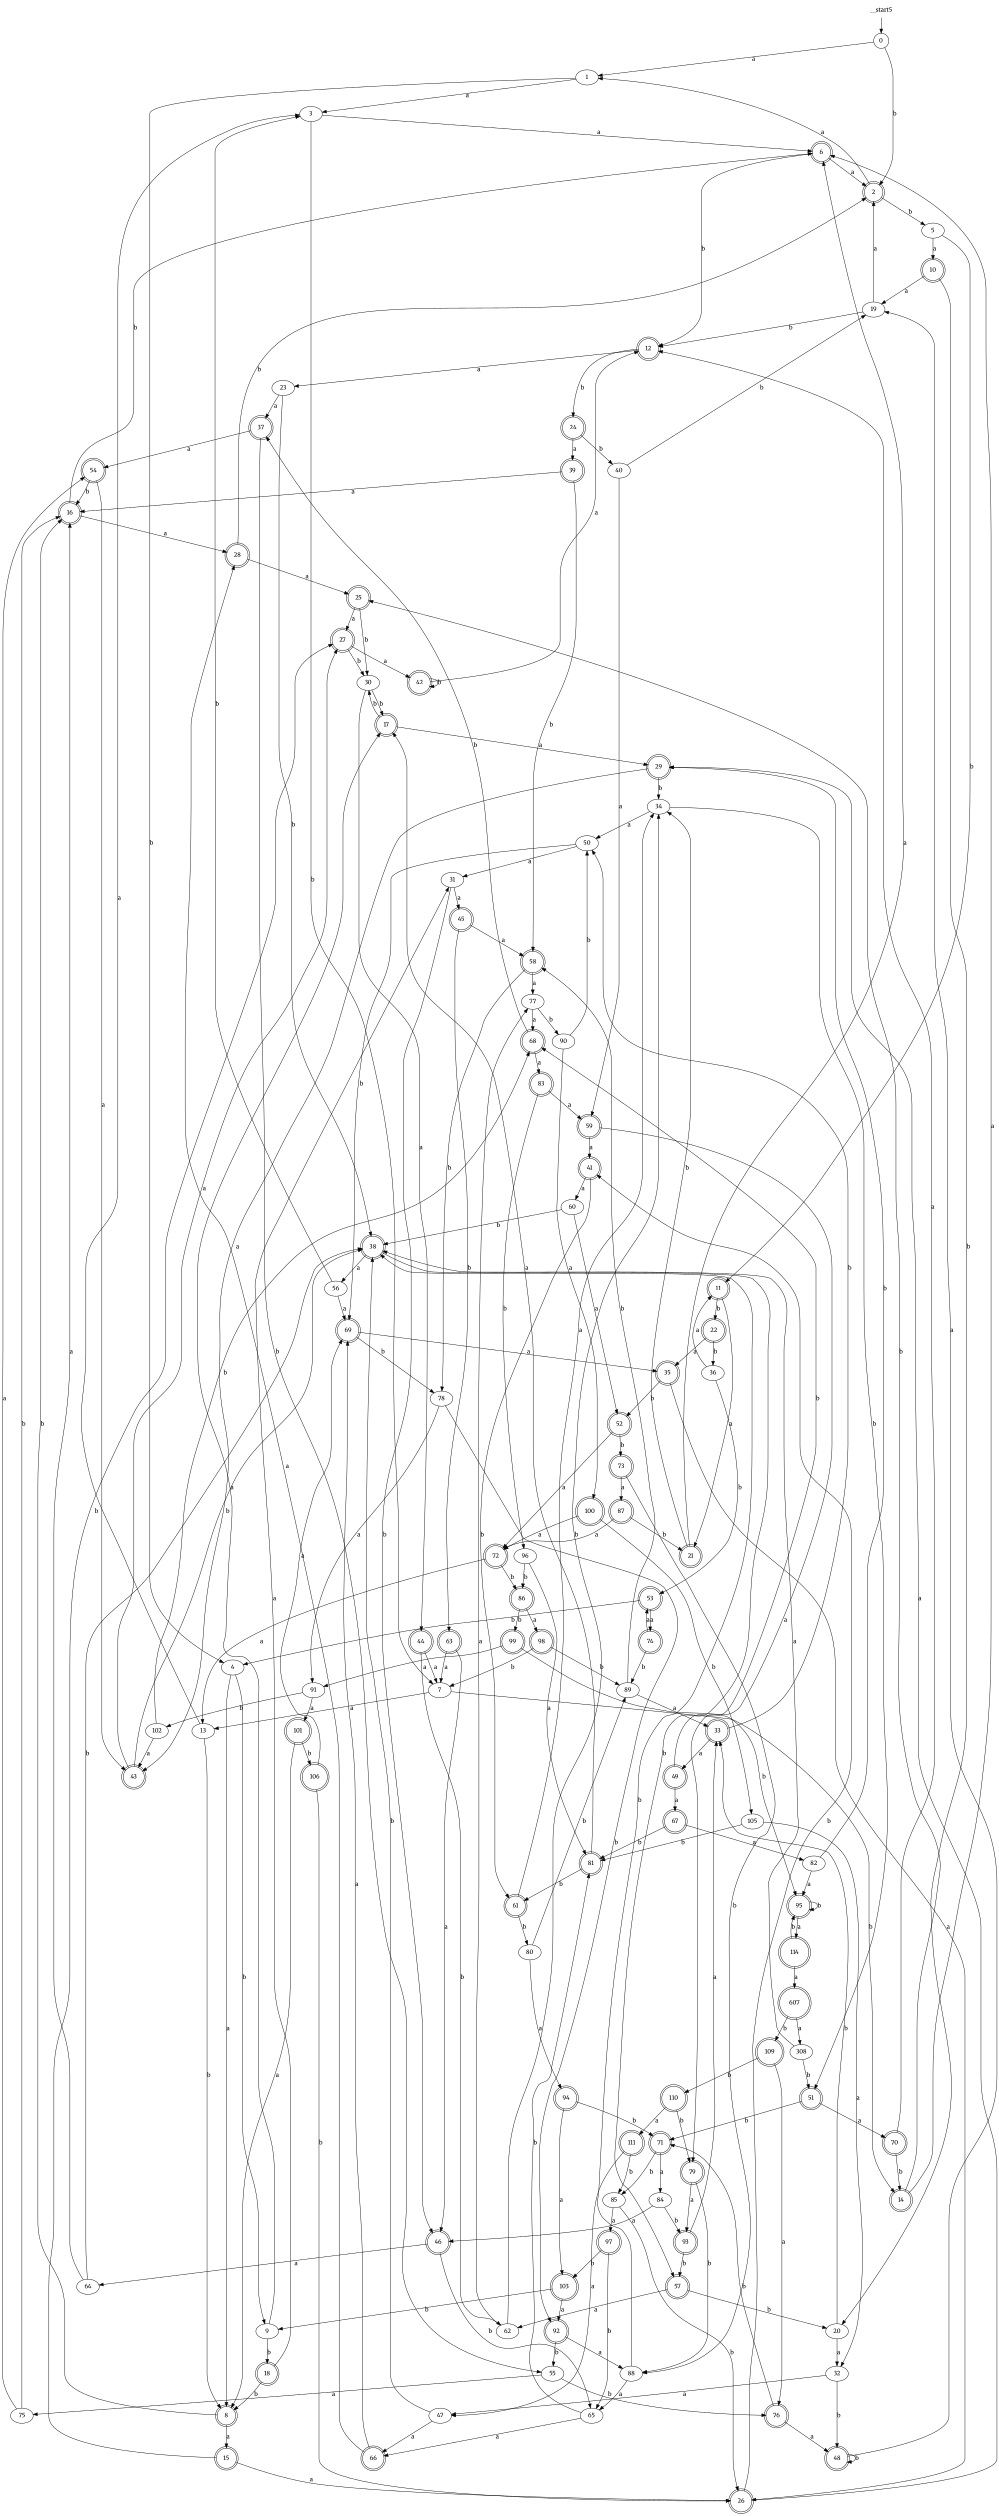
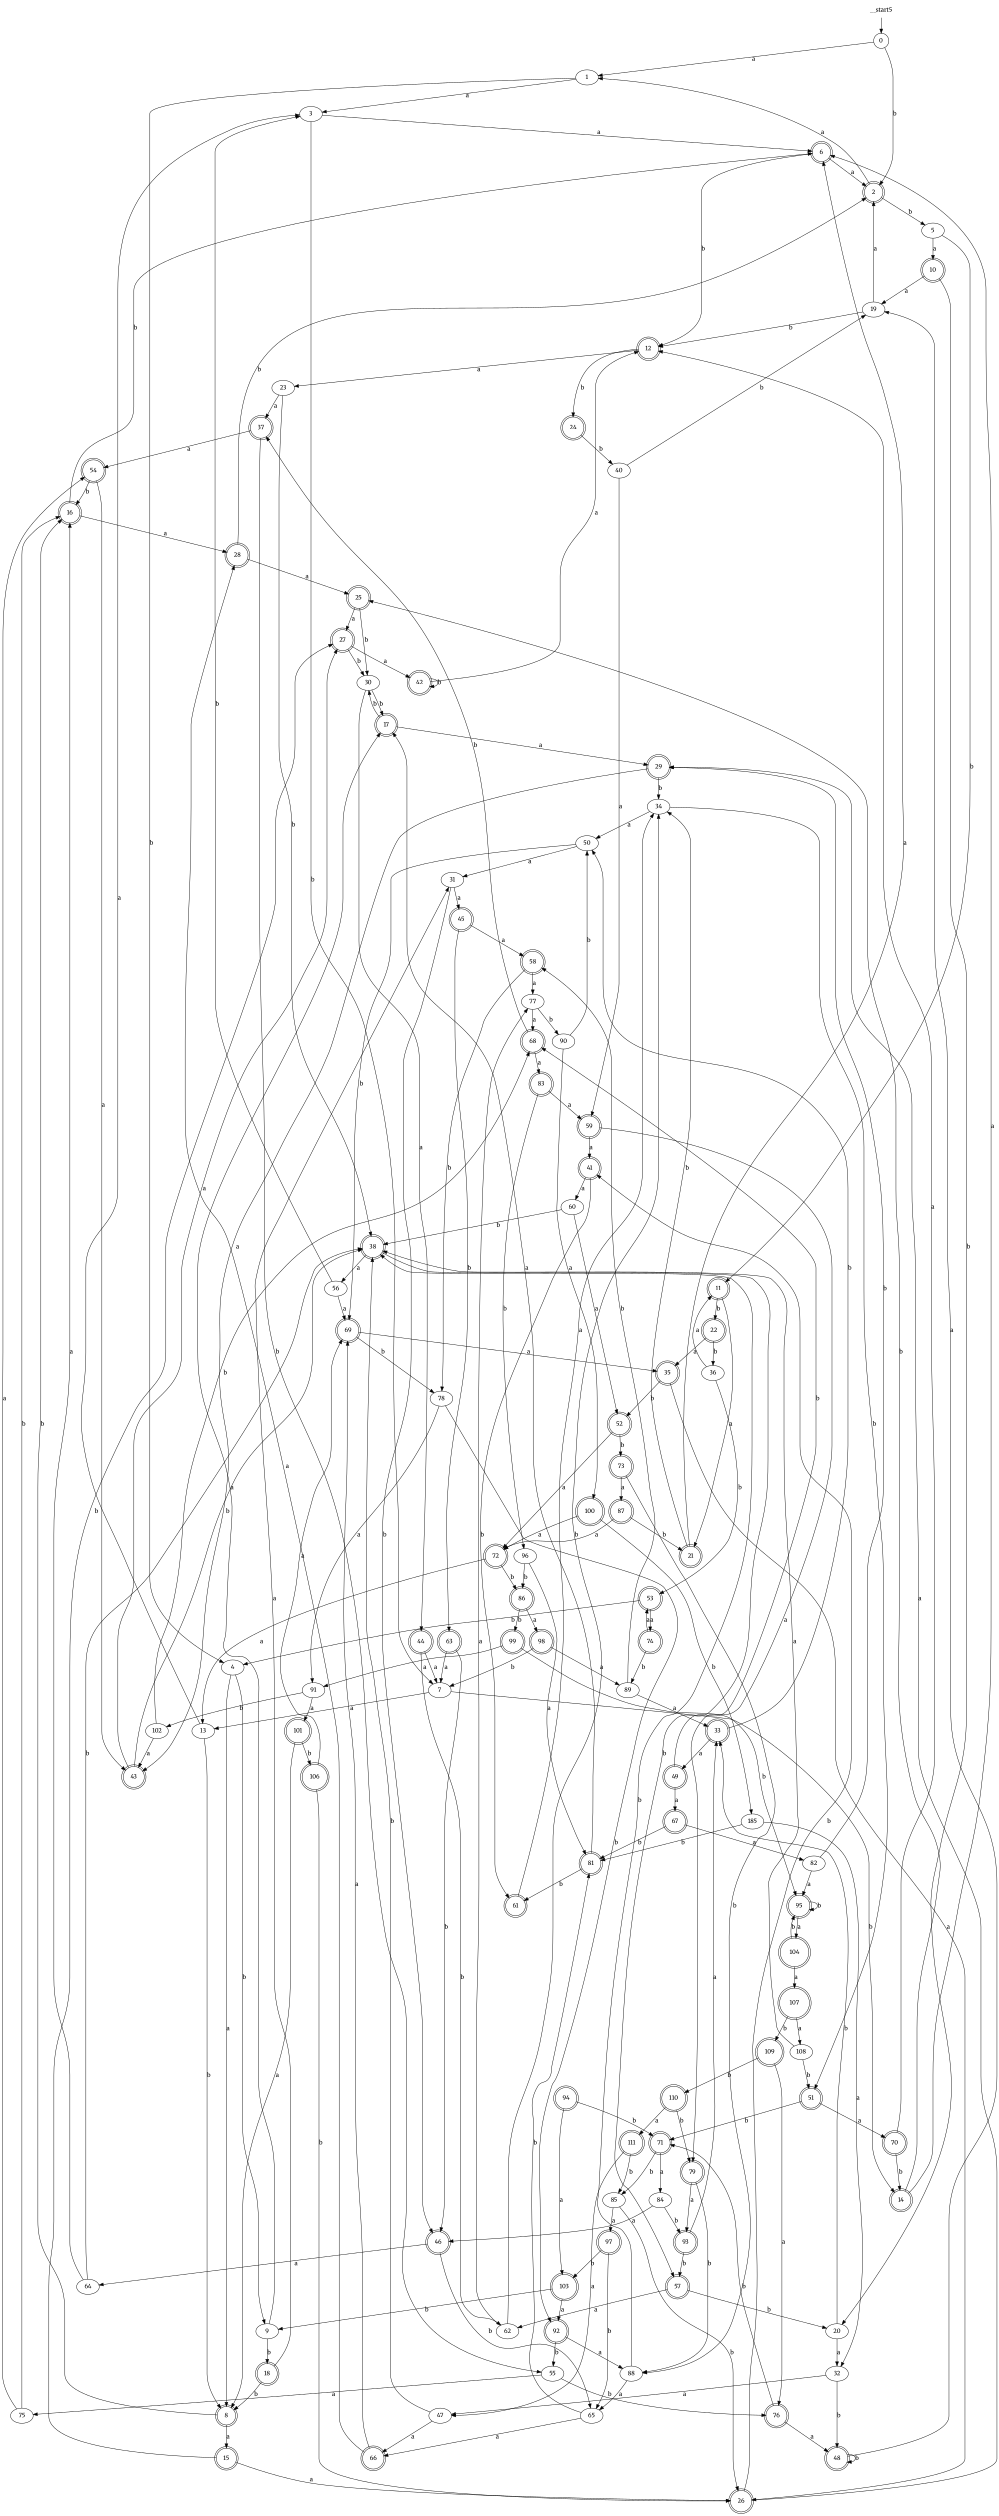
(572, 471) -> none
(602, 1668) -> (602, 1668)
(752, 1821) -> (752, 1821)
(446, 1927) -> (446, 1927)
(530, 1952) -> none
(795, 1952) -> (795, 1952)
(795, 2003) -> (795, 2003)
(801, 2052) -> (801, 2052)
